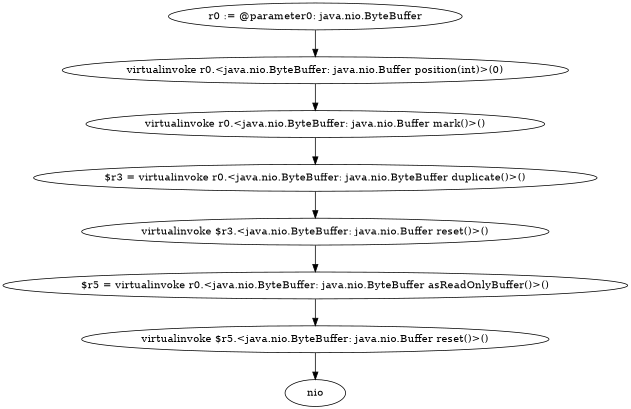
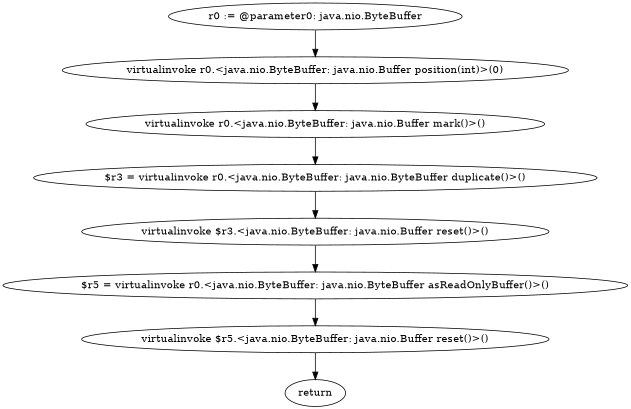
(315, 393) -> (315, 393)
